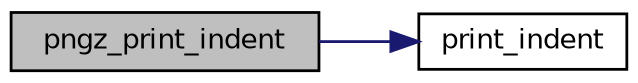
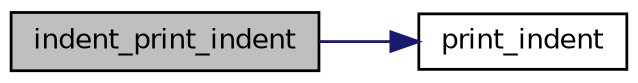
(165, 42) -> (165, 42)
